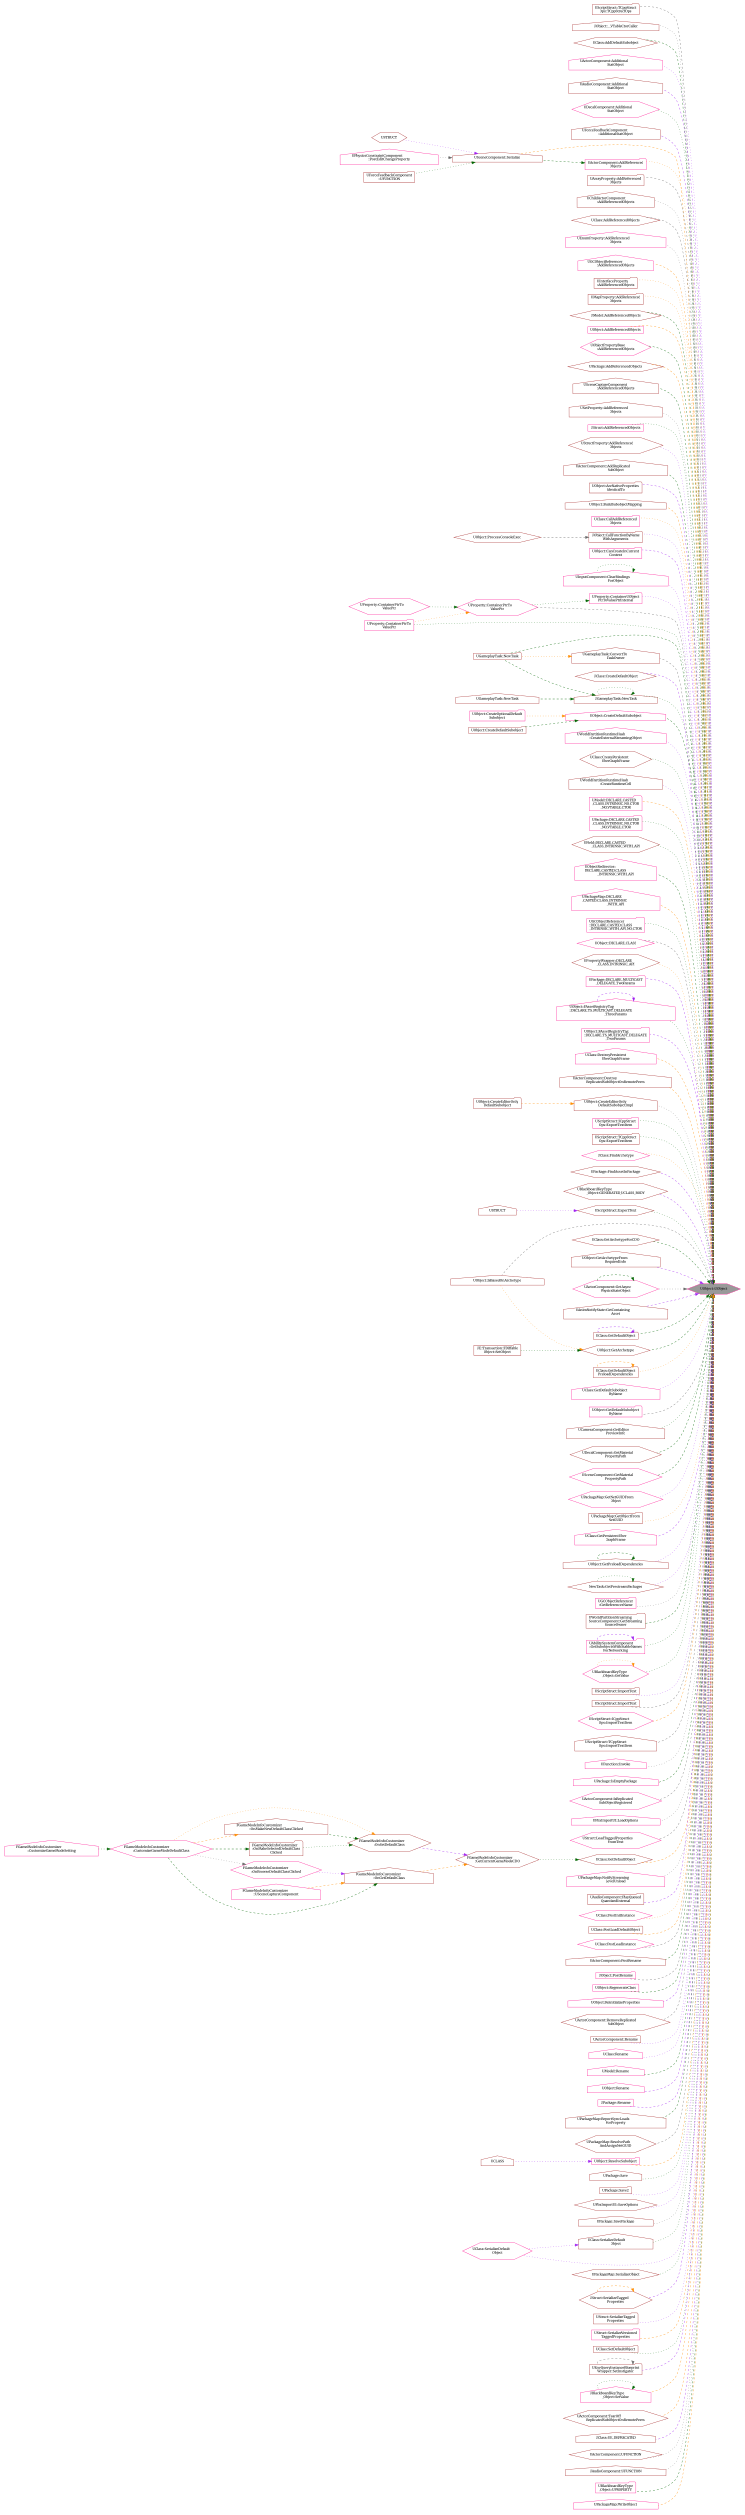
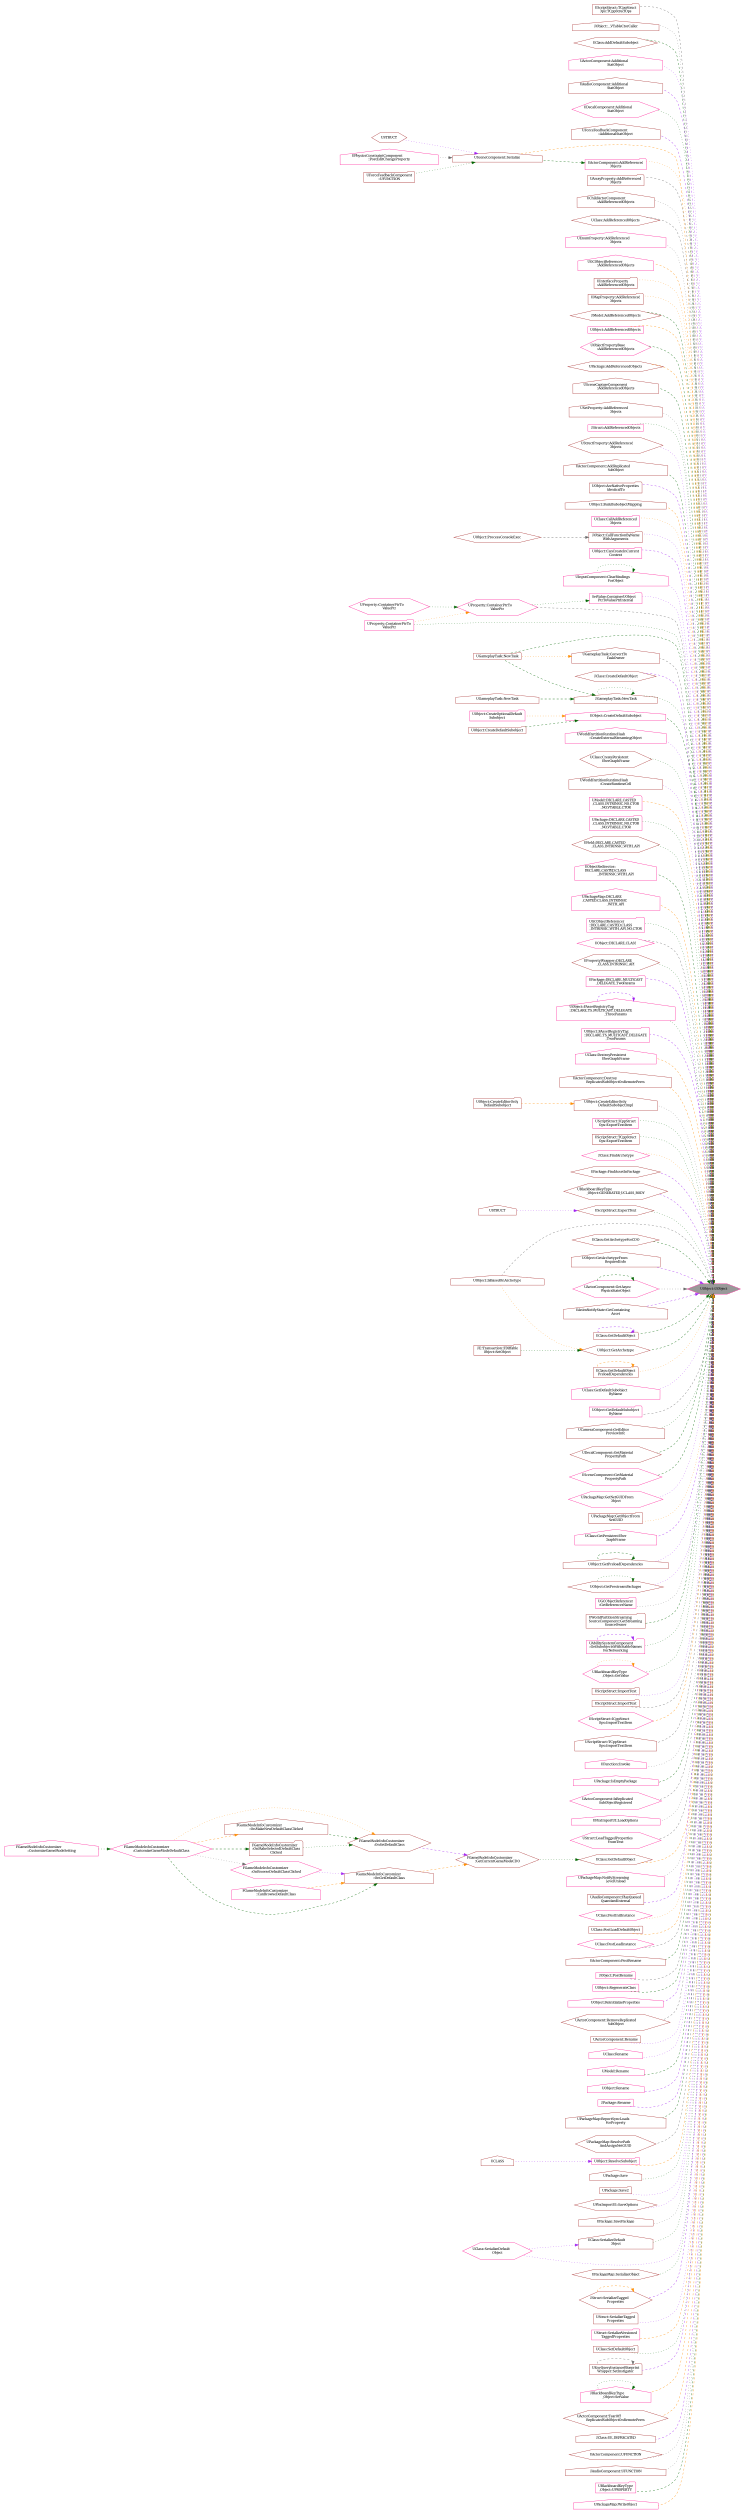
(616, 599) -> (616, 599)
(692, 1041) -> (692, 1041)
(616, 1587) -> (616, 1587)
(276, 1893) -> (276, 1893)
